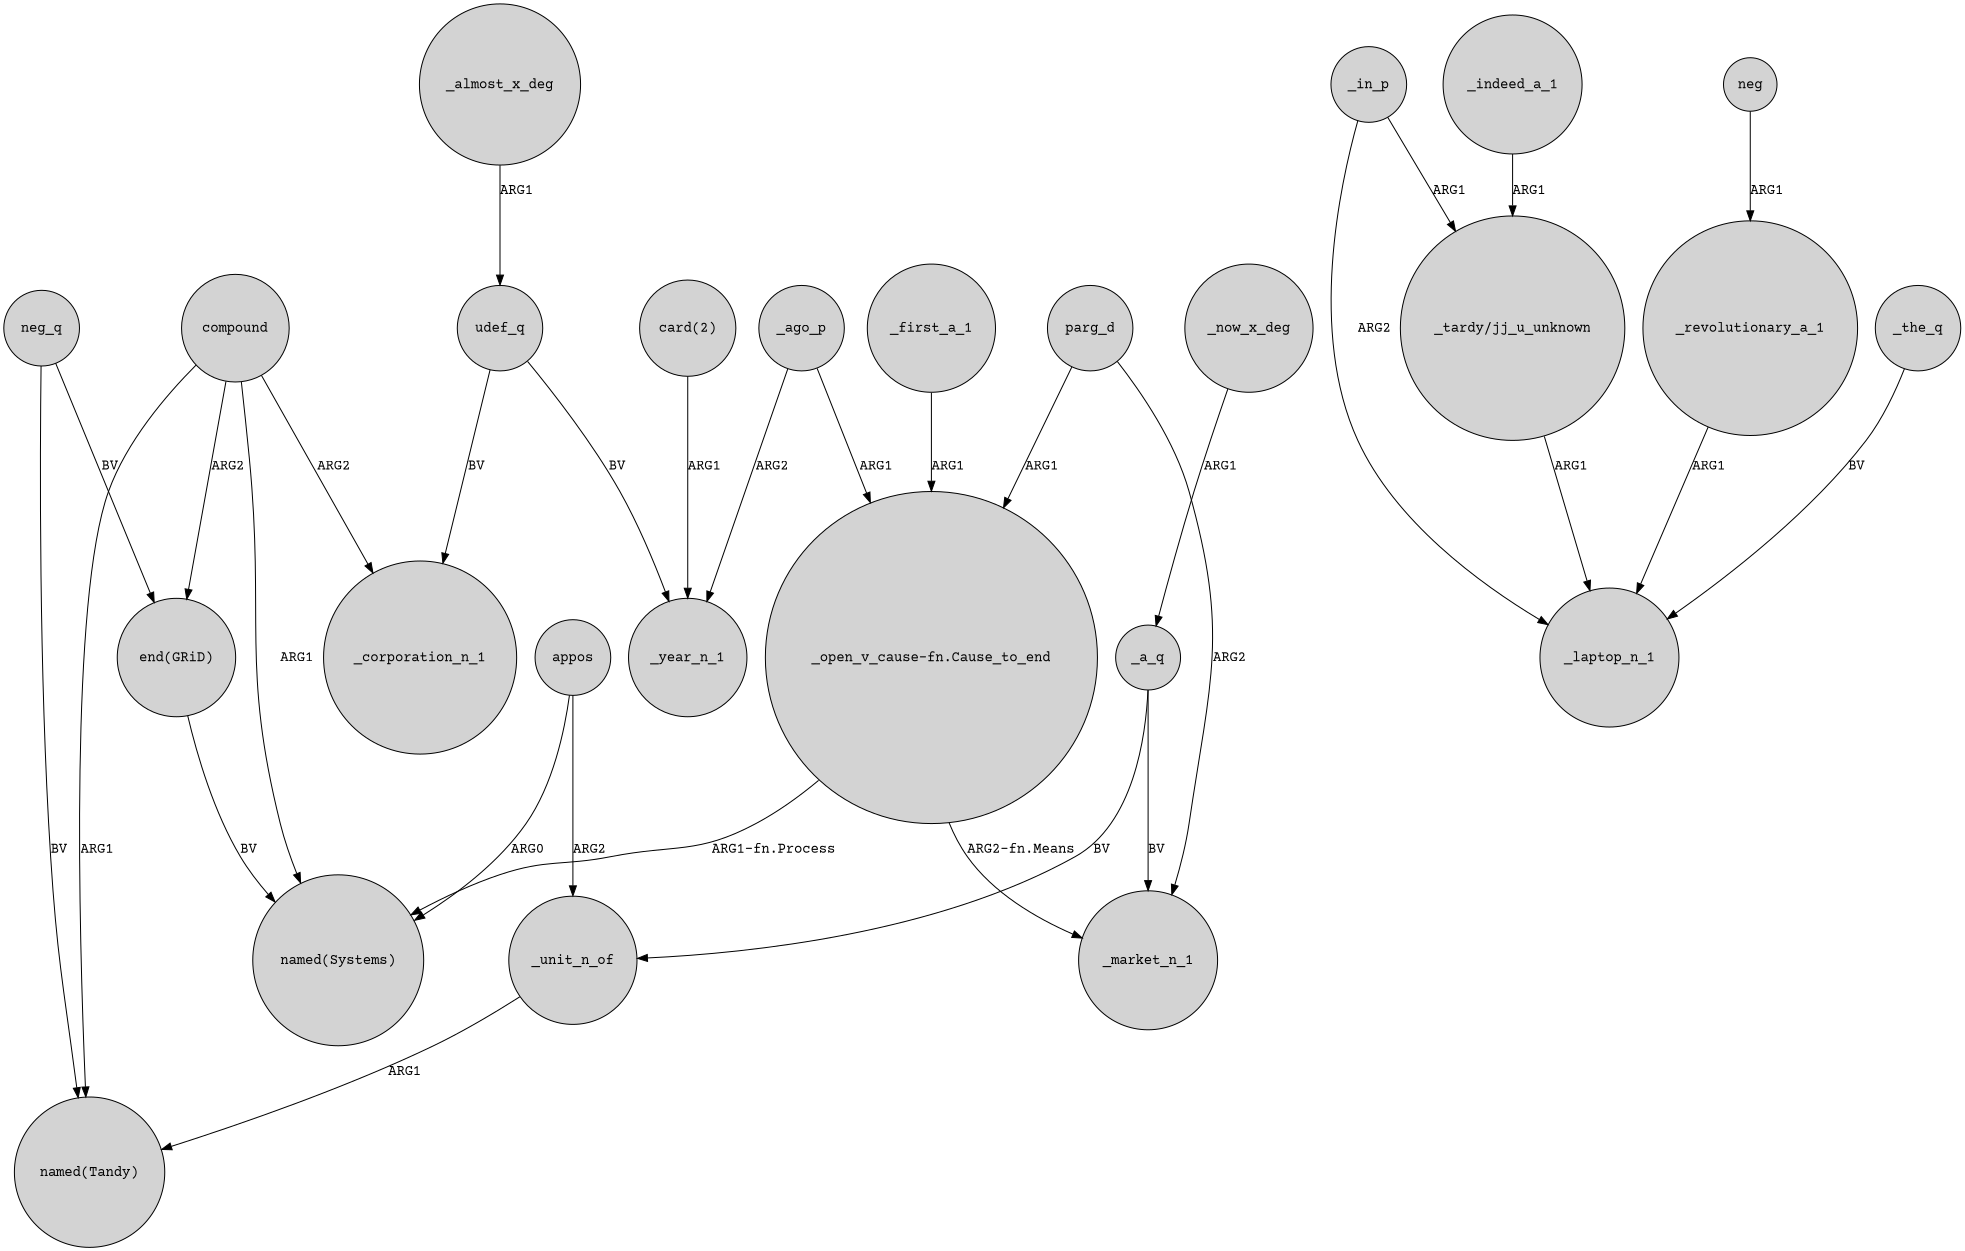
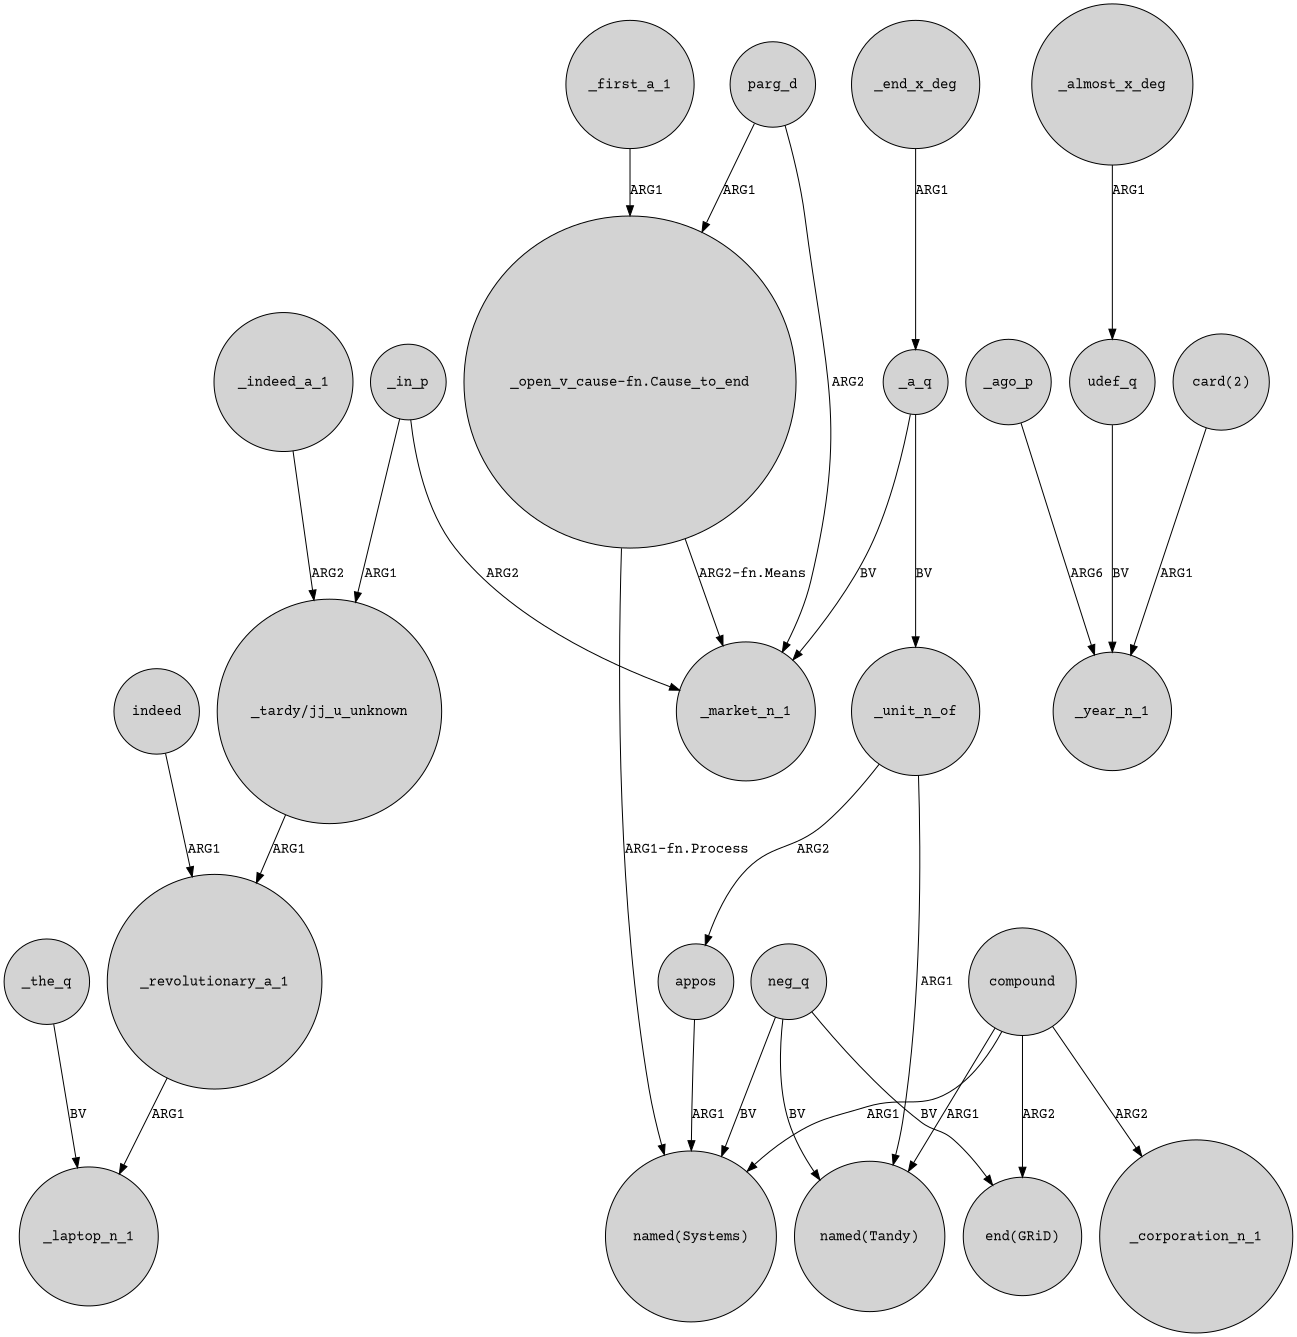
(1750, 84) -> (157, 711)
(1530, 190) -> (328, 574)
(1249, 328) -> (916, 84)
(1346, 409) -> (498, 591)
(842, 431) -> none
(468, 462) -> none
(773, 466) -> (1087, 574)
(1566, 509) -> (273, 844)
(573, 791) -> (787, 845)
(217, 810) -> (750, 1082)
(528, 849) -> (709, 1114)
